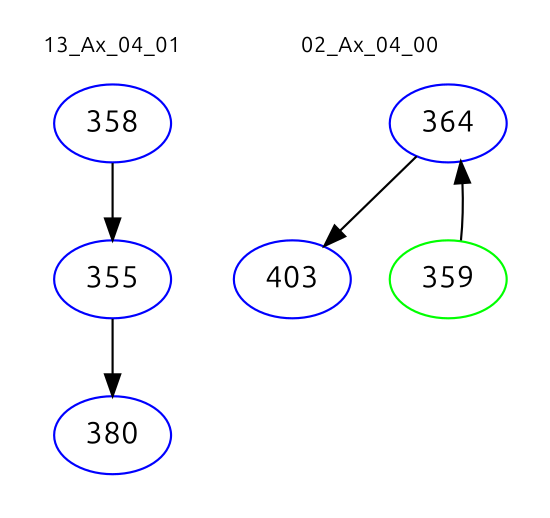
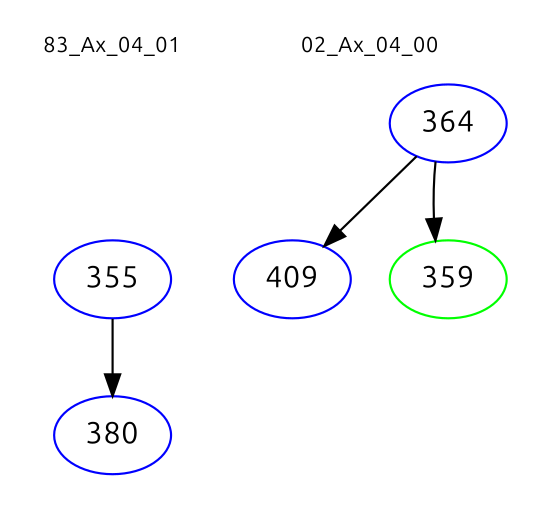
(113, 47) -> (113, 47)
(113, 123) -> none
(463, 212) -> (434, 190)
(292, 279) -> (292, 279)
